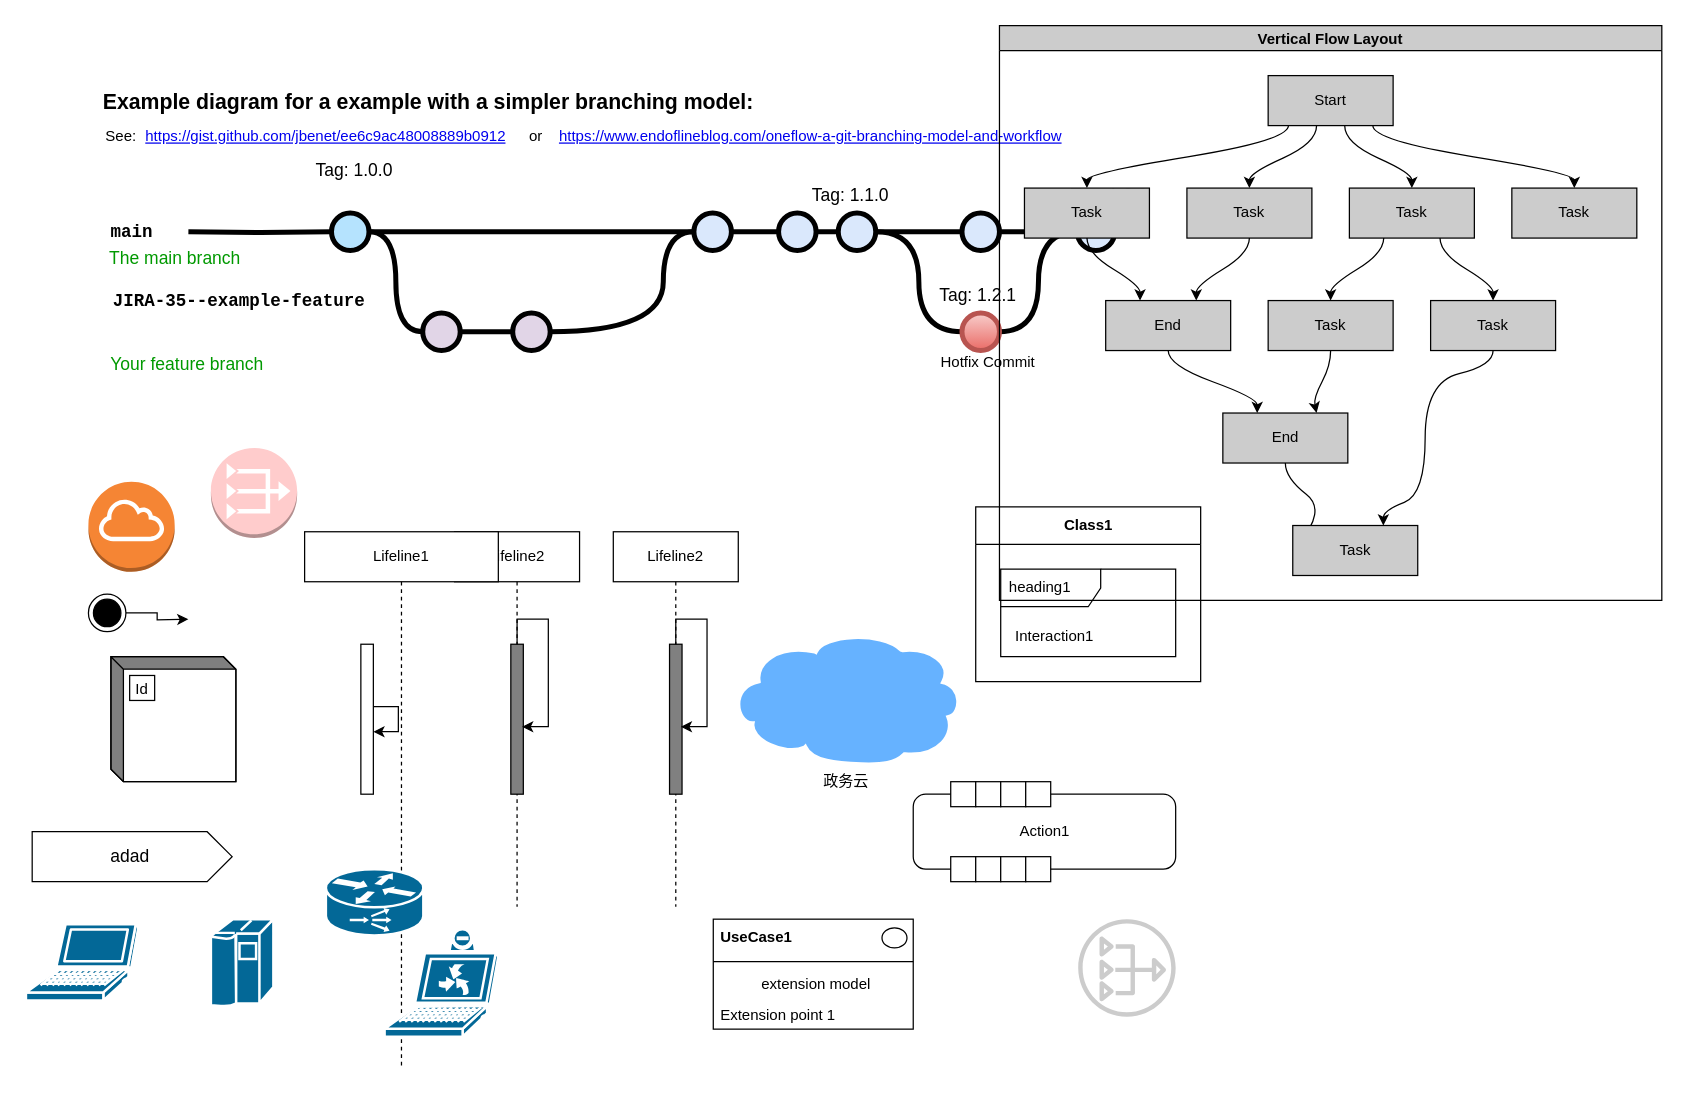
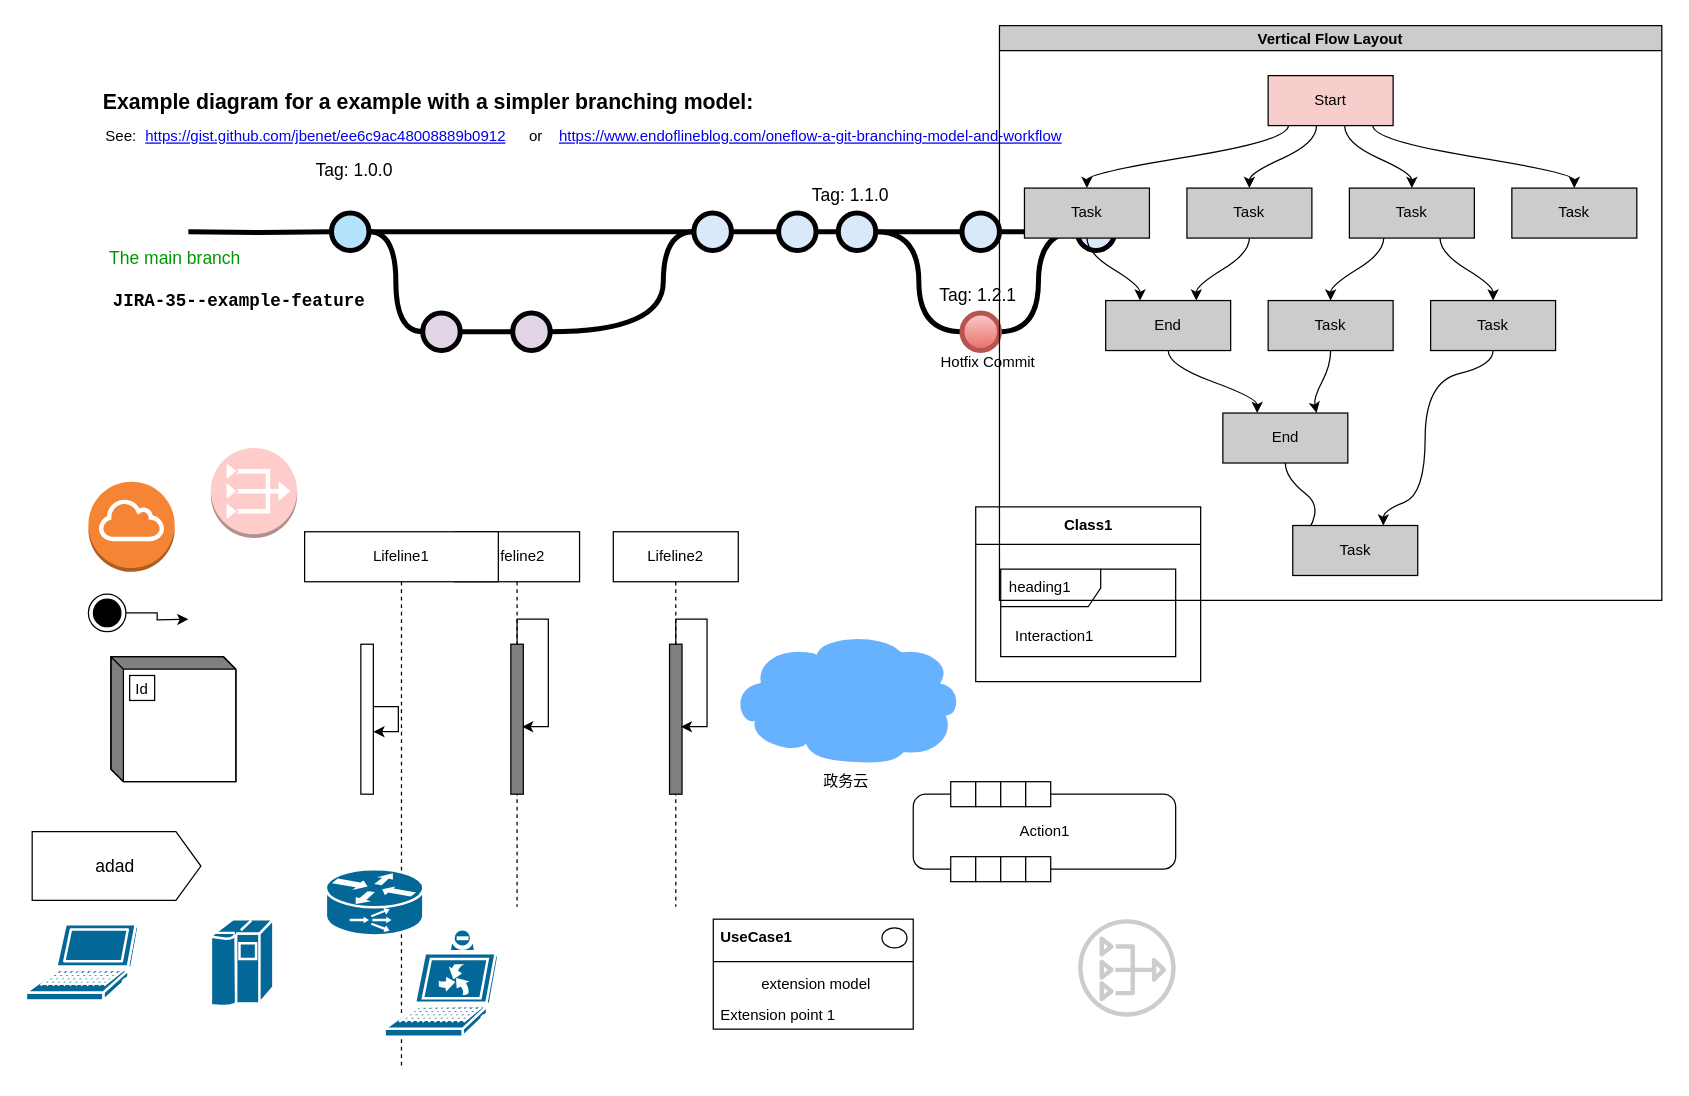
(1331, 101) -> (1331, 101)
(132, 232) -> none
(235, 363) -> none
(132, 857) -> (116, 866)
